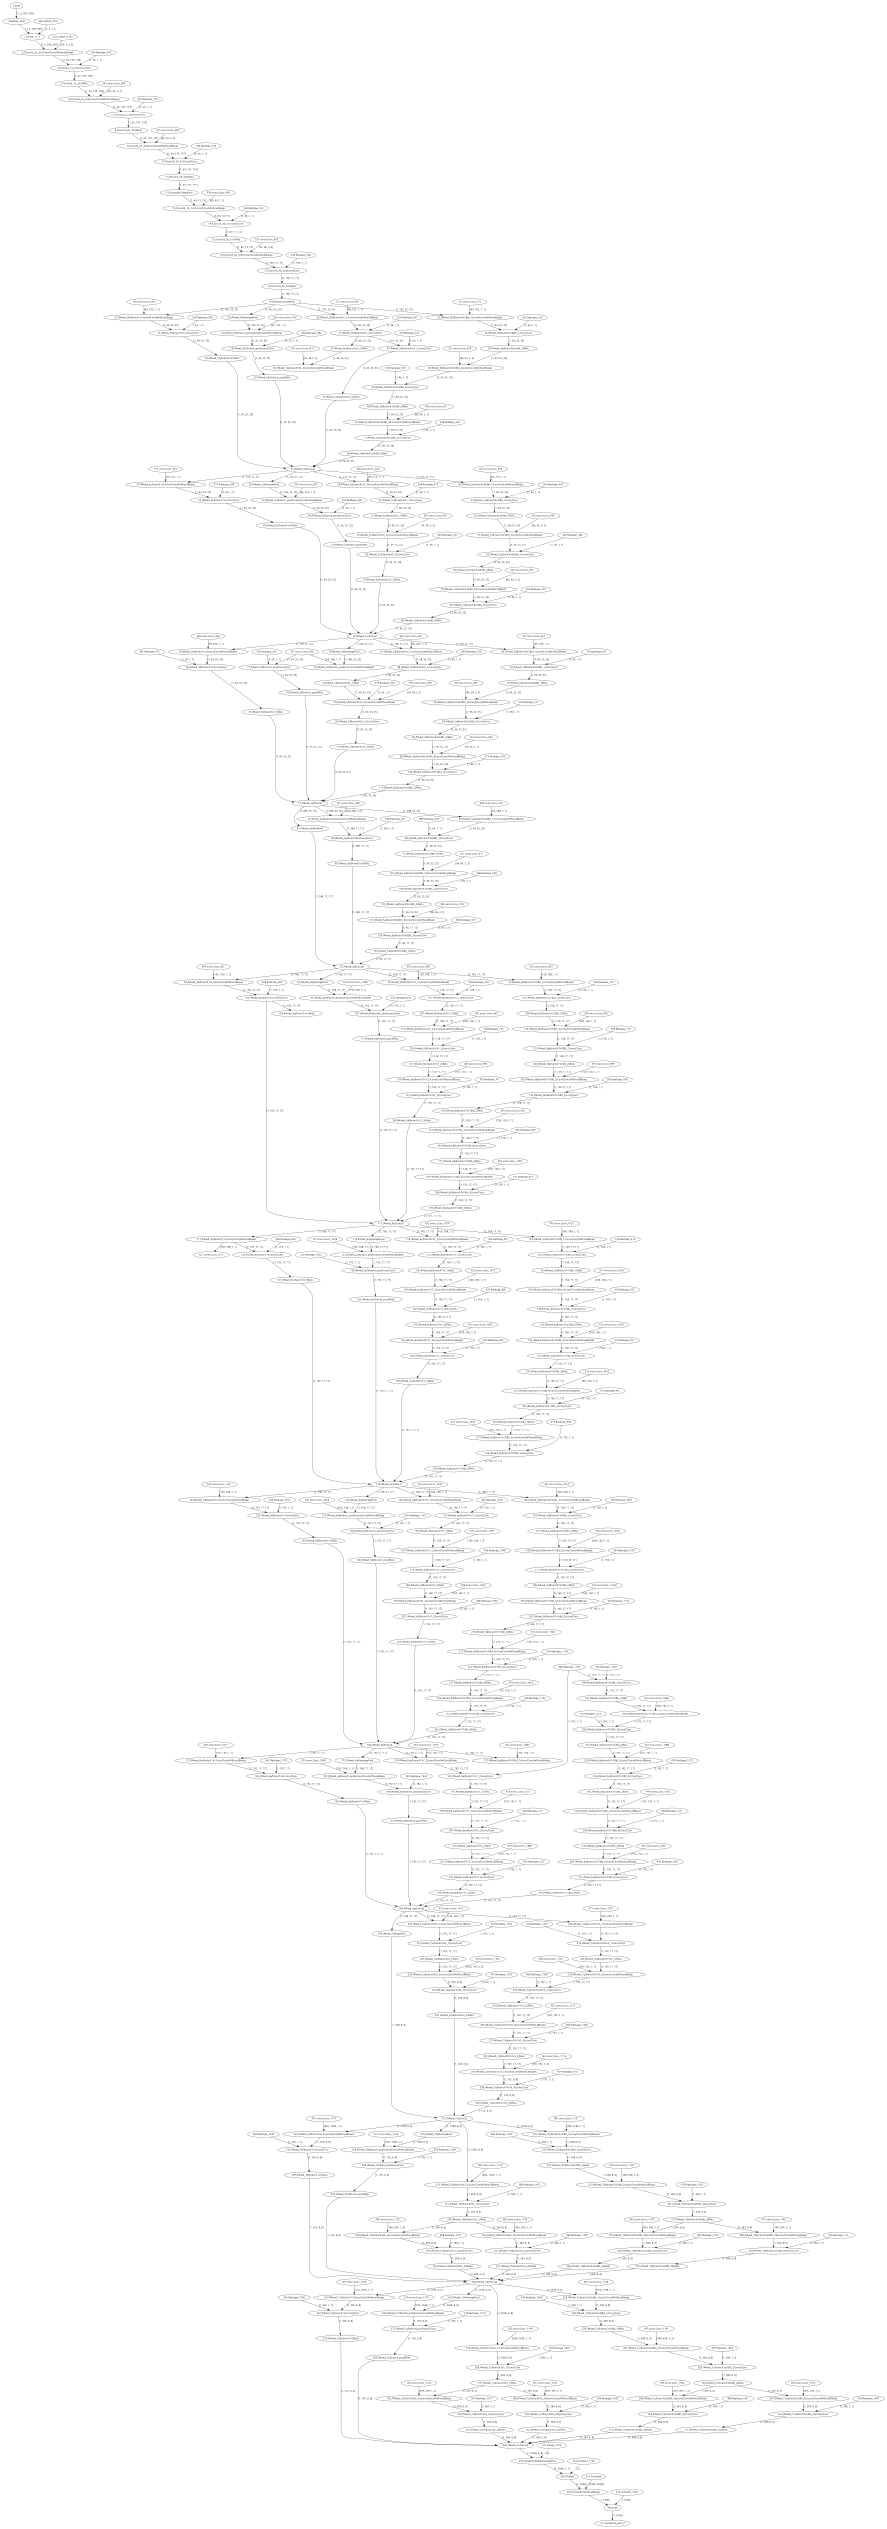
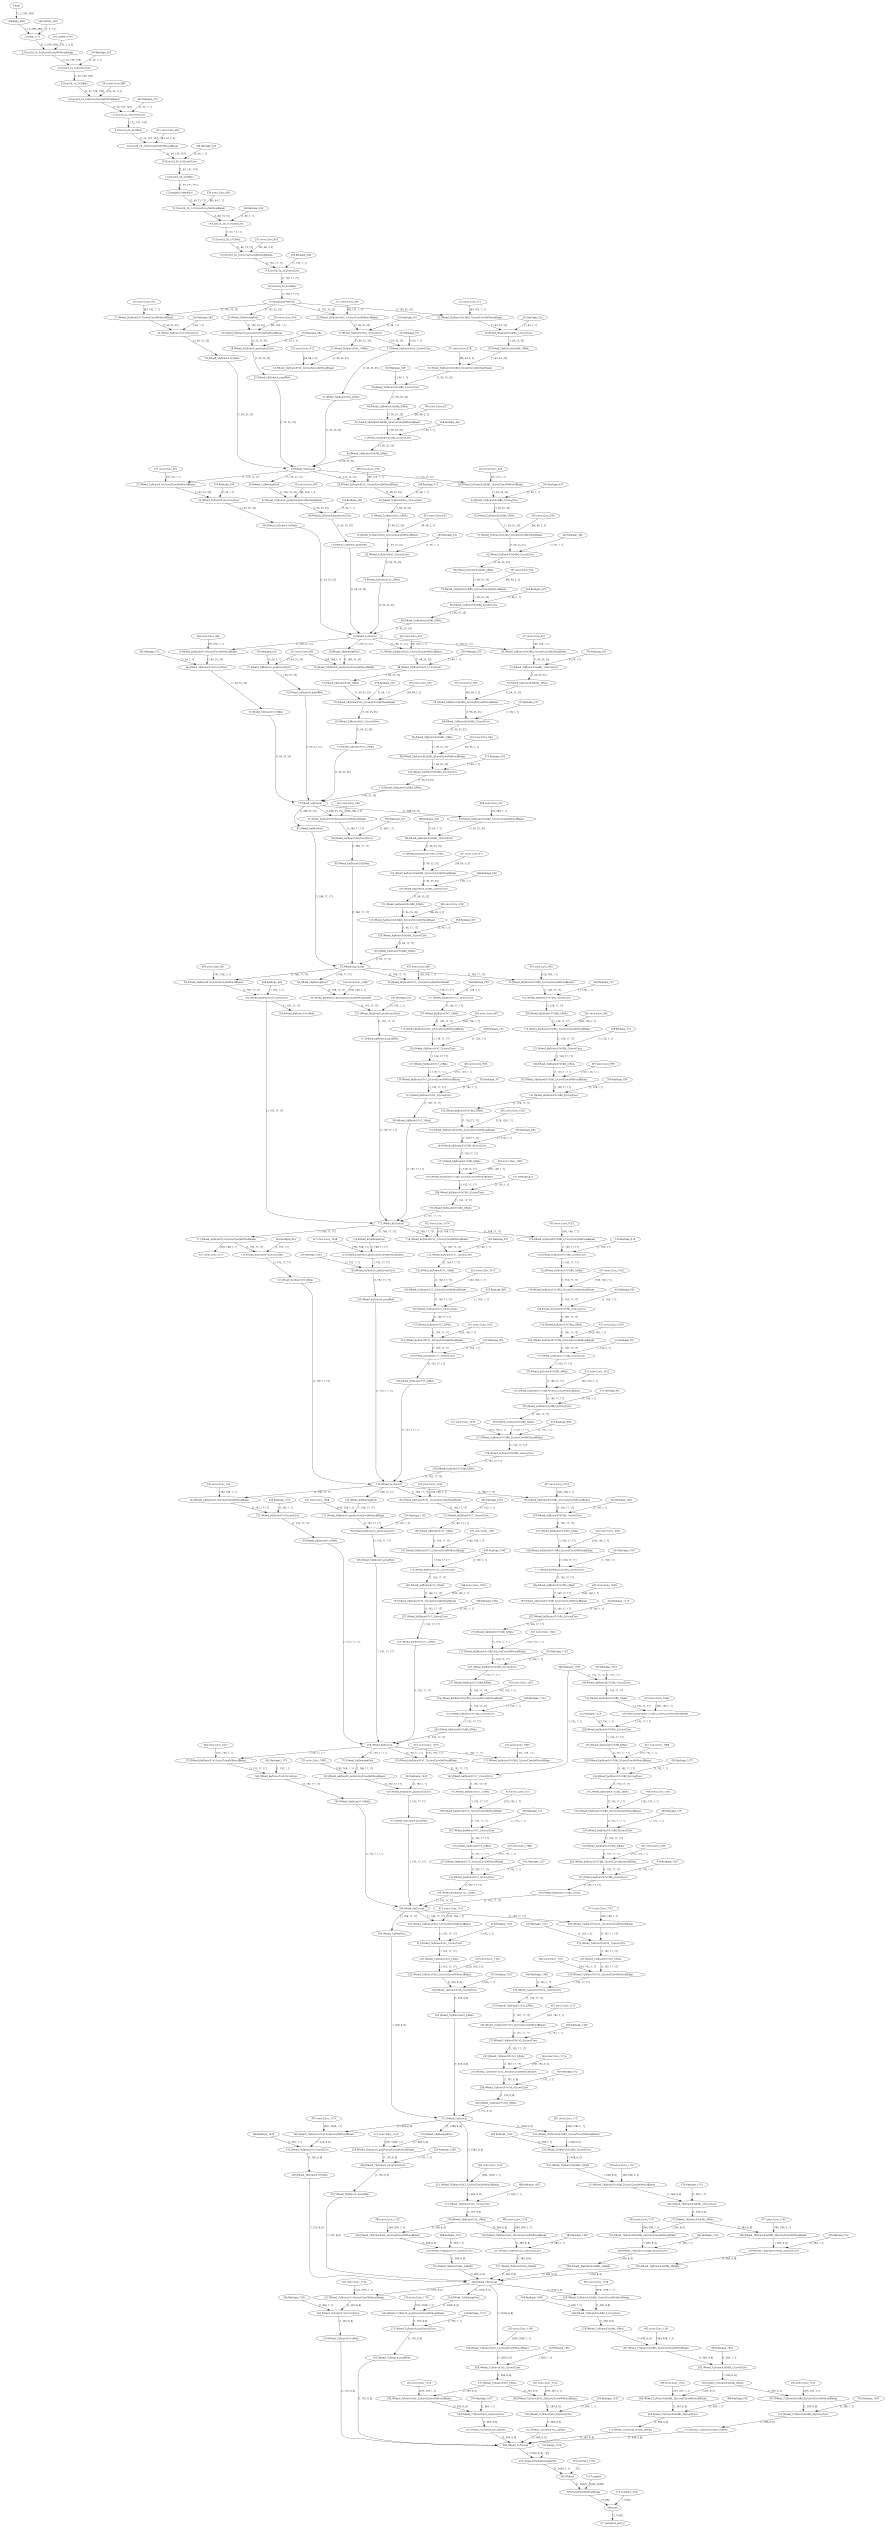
(551, 1444) -> (537, 1429)
(383, 2165) -> (383, 2165)
